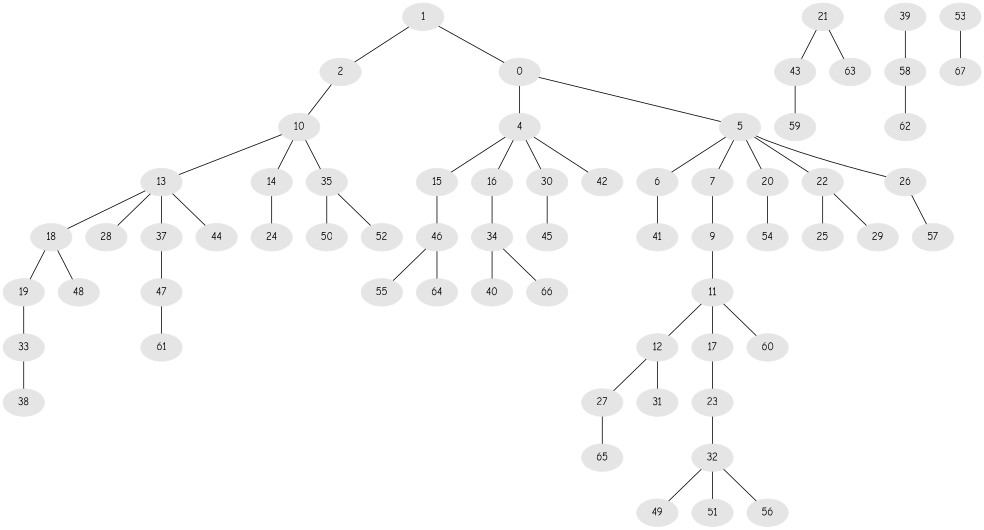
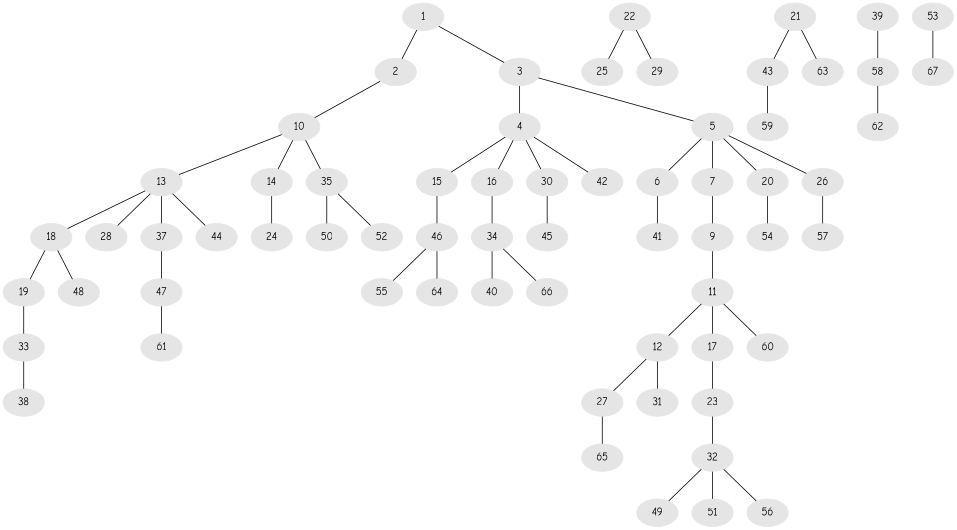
(520, 72) -> (520, 72)
(781, 155) -> none
